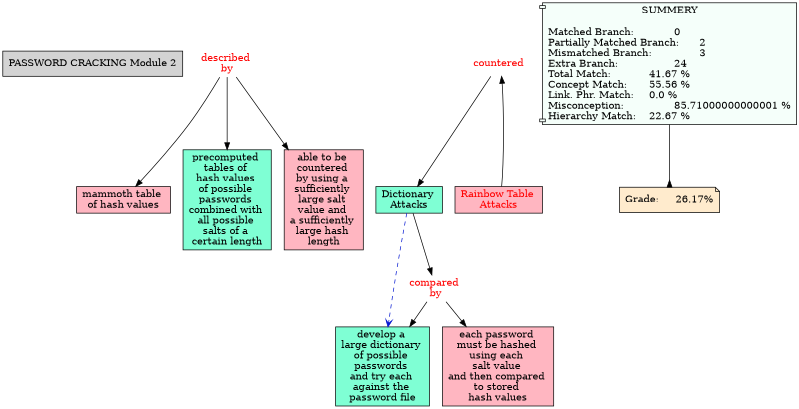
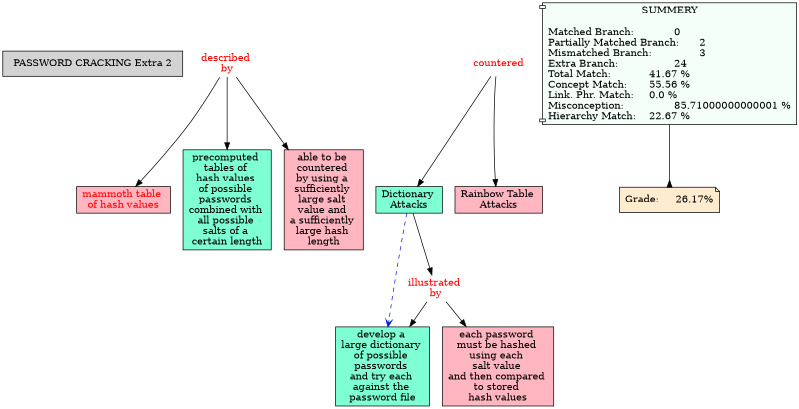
(93, 64) -> (93, 64)
(503, 135) -> (494, 128)
(124, 200) -> (124, 200)
(499, 200) -> (499, 200)
(436, 288) -> (436, 288)
